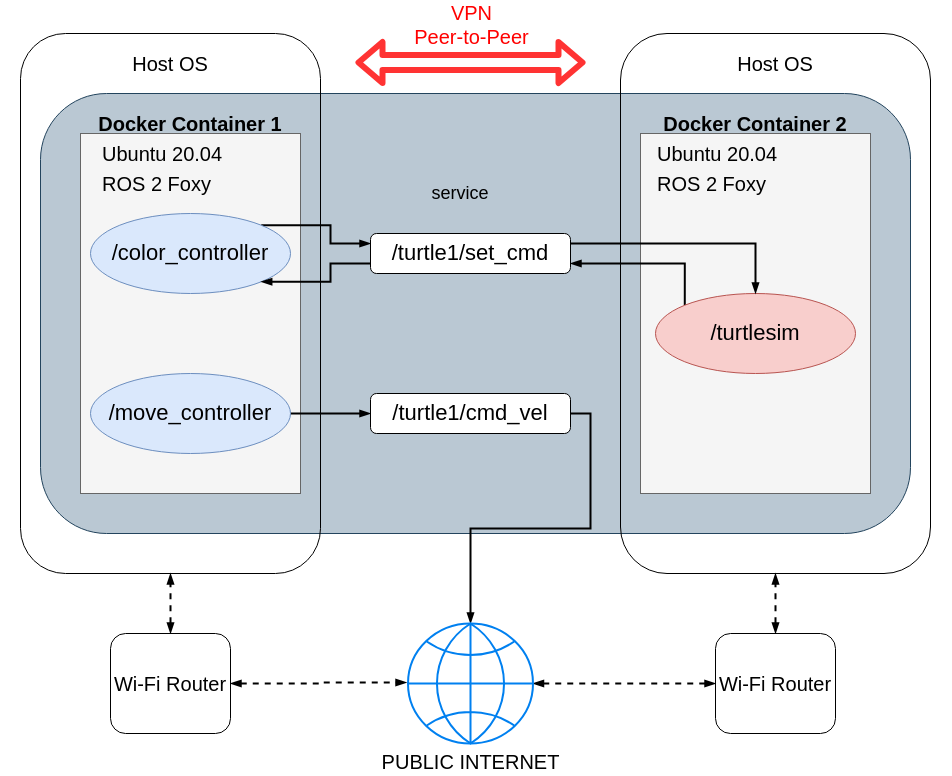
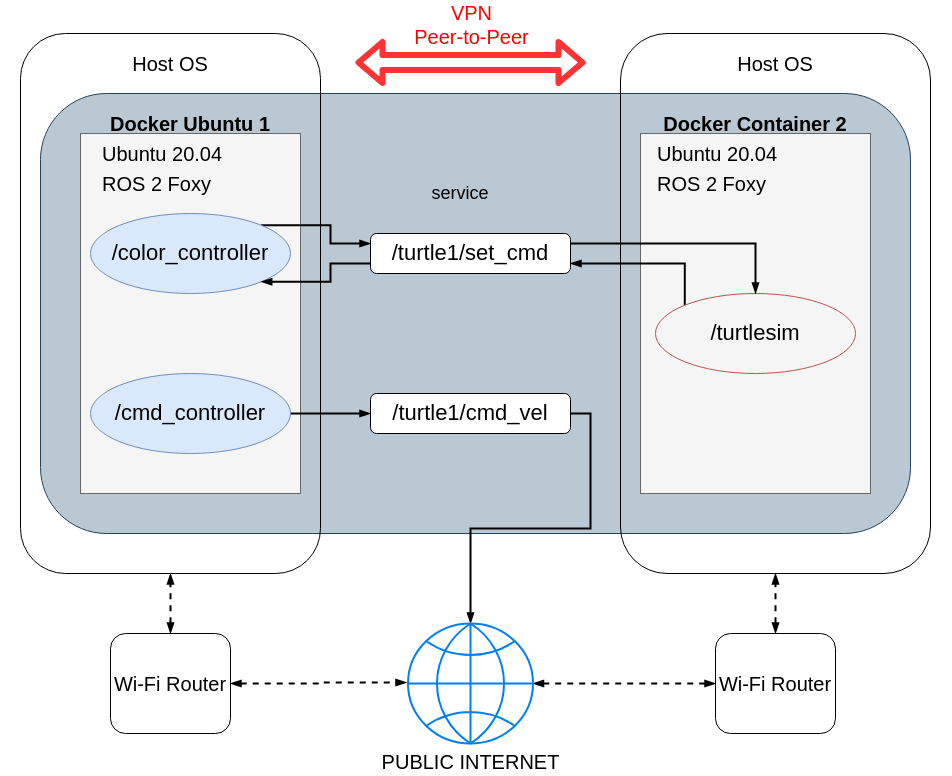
(191, 124) -> (191, 124)
(756, 334) -> (756, 334)
(191, 414) -> (191, 414)
